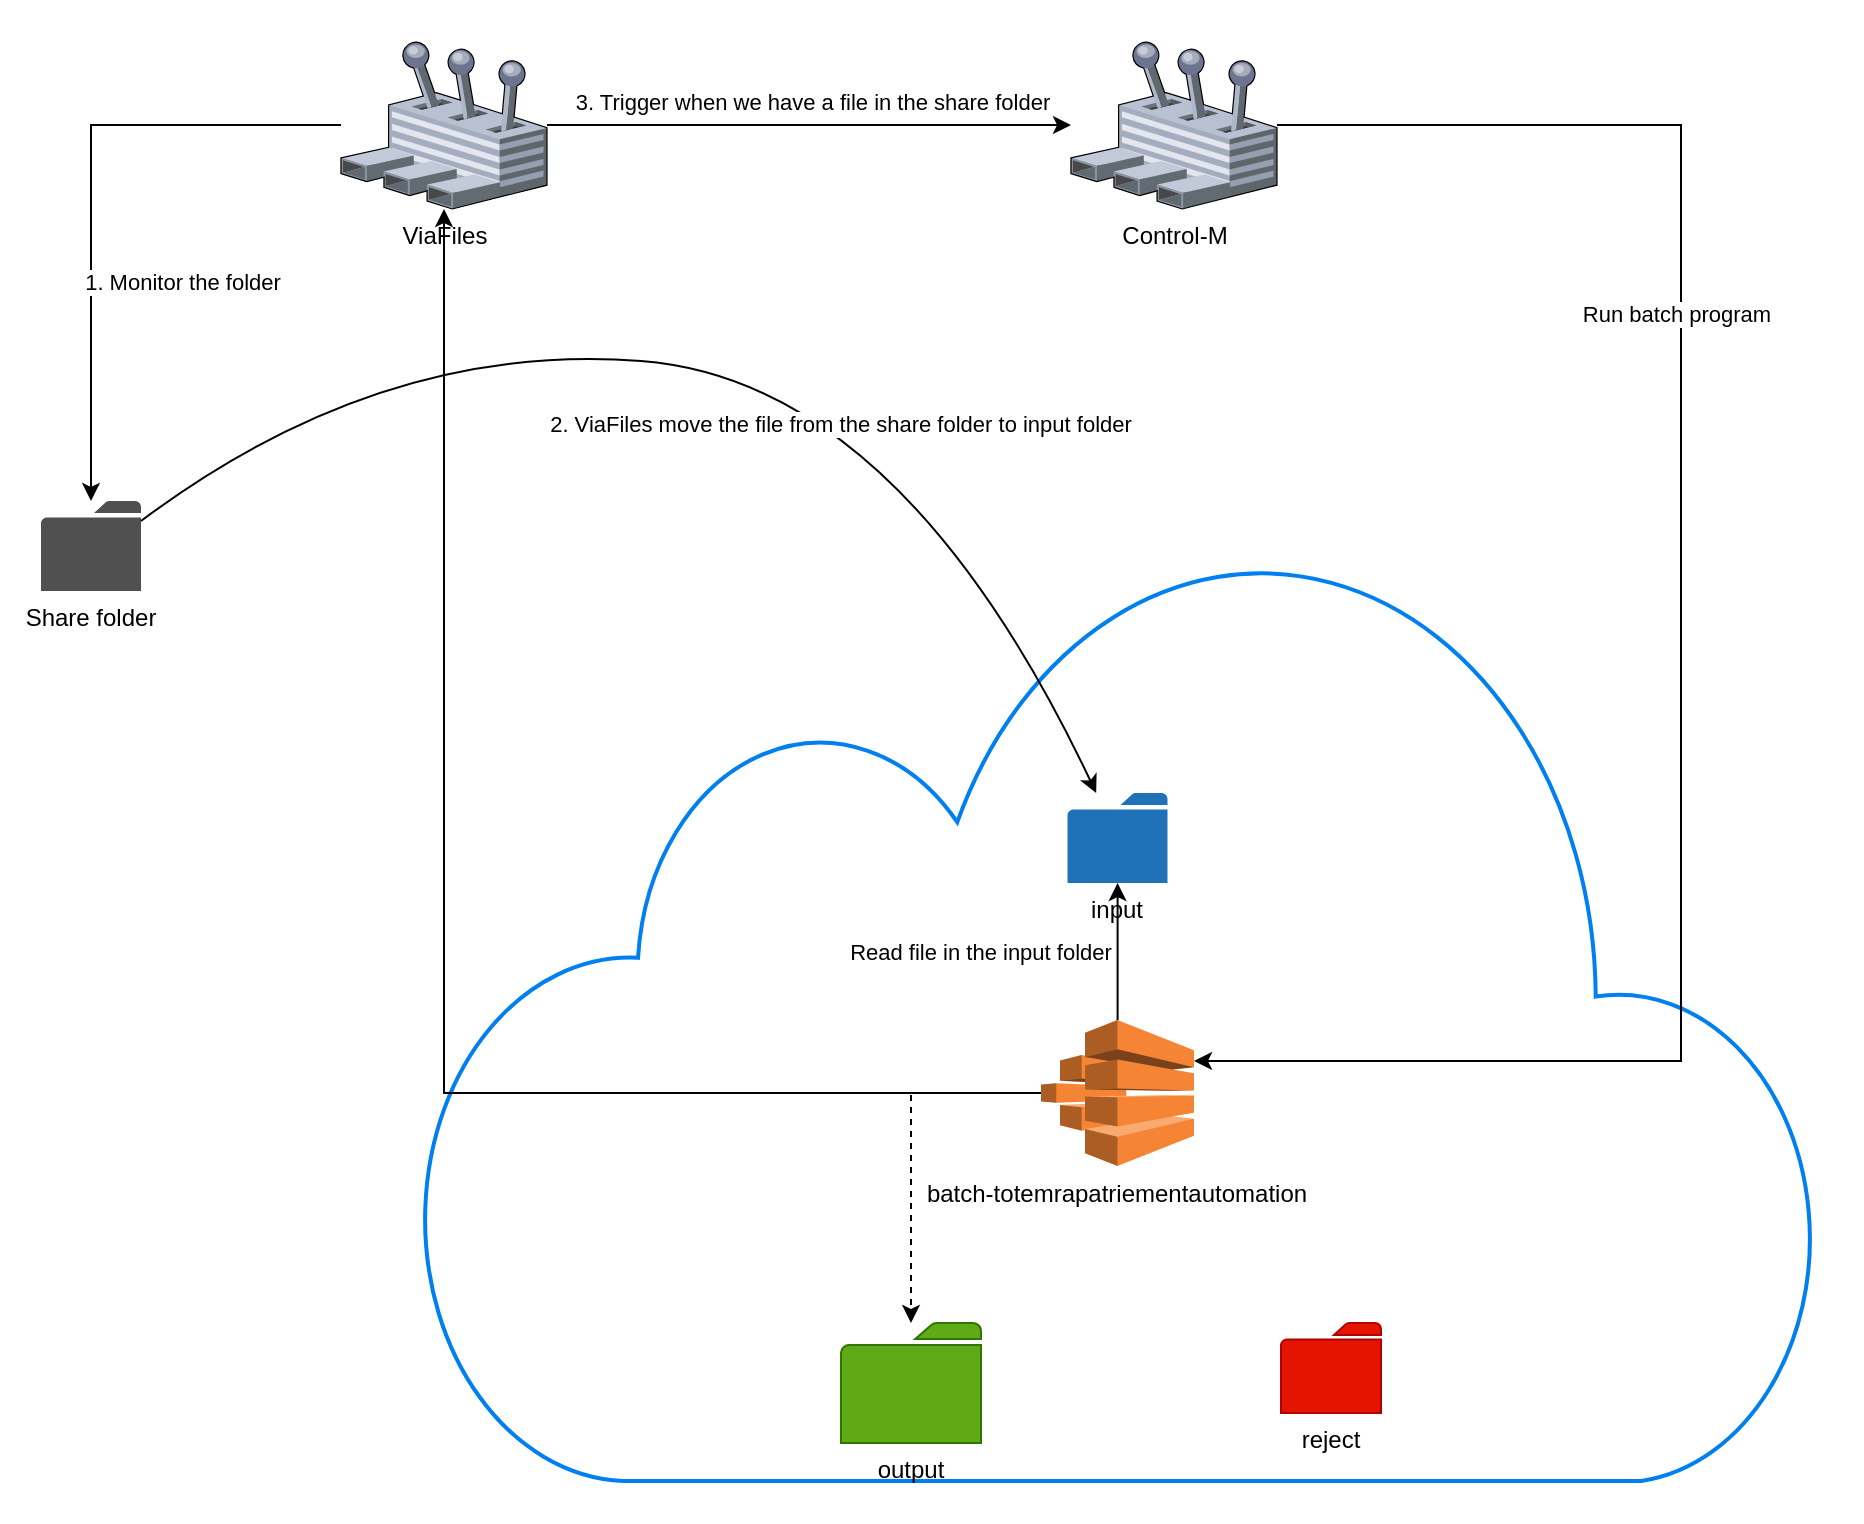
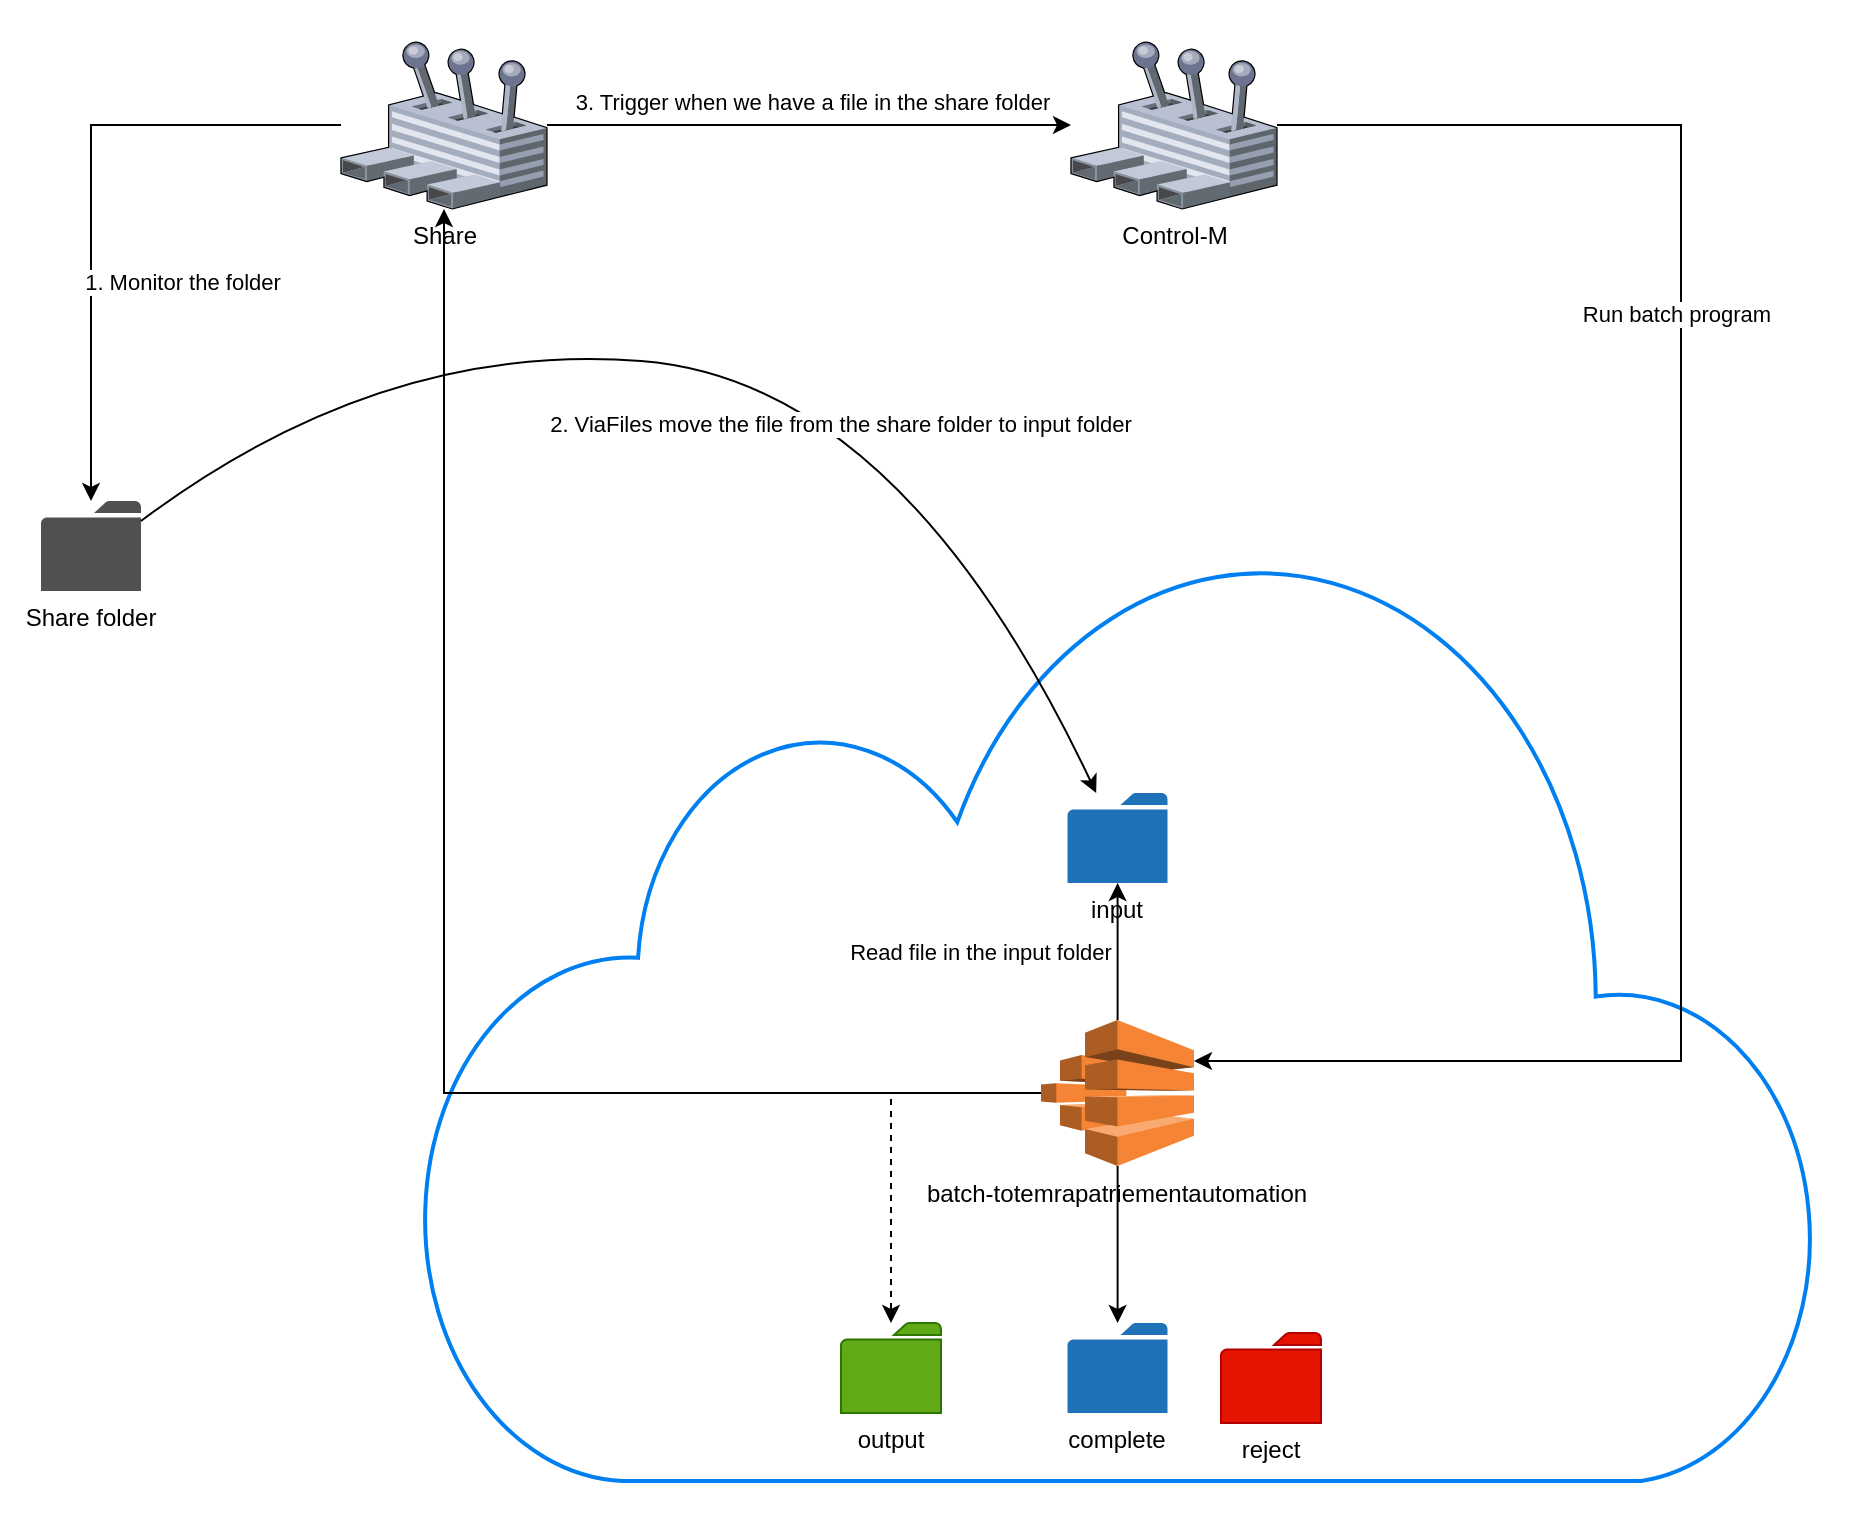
(446, 237) -> (446, 237)
none -> (1118, 1238)
none -> (1118, 1368)
(1331, 1368) -> (1271, 1378)
(911, 1383) -> (891, 1368)
